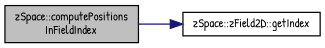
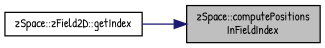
(154, 24) -> (158, 24)
